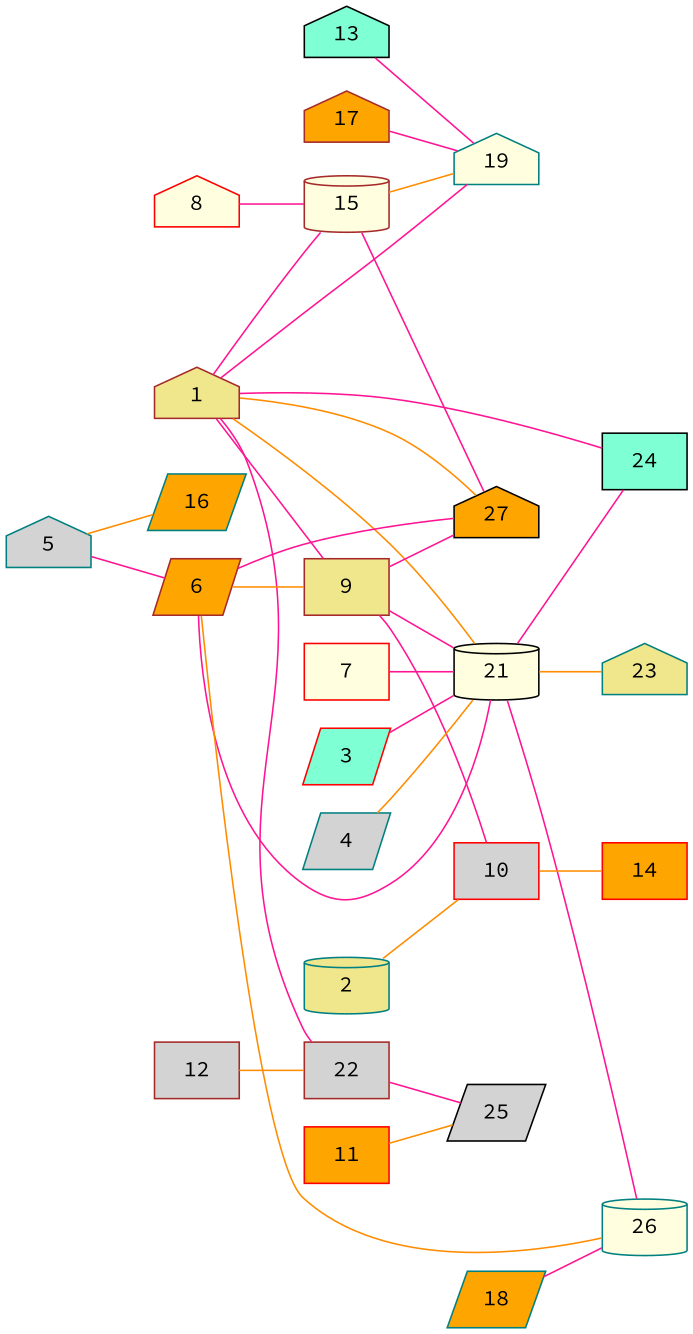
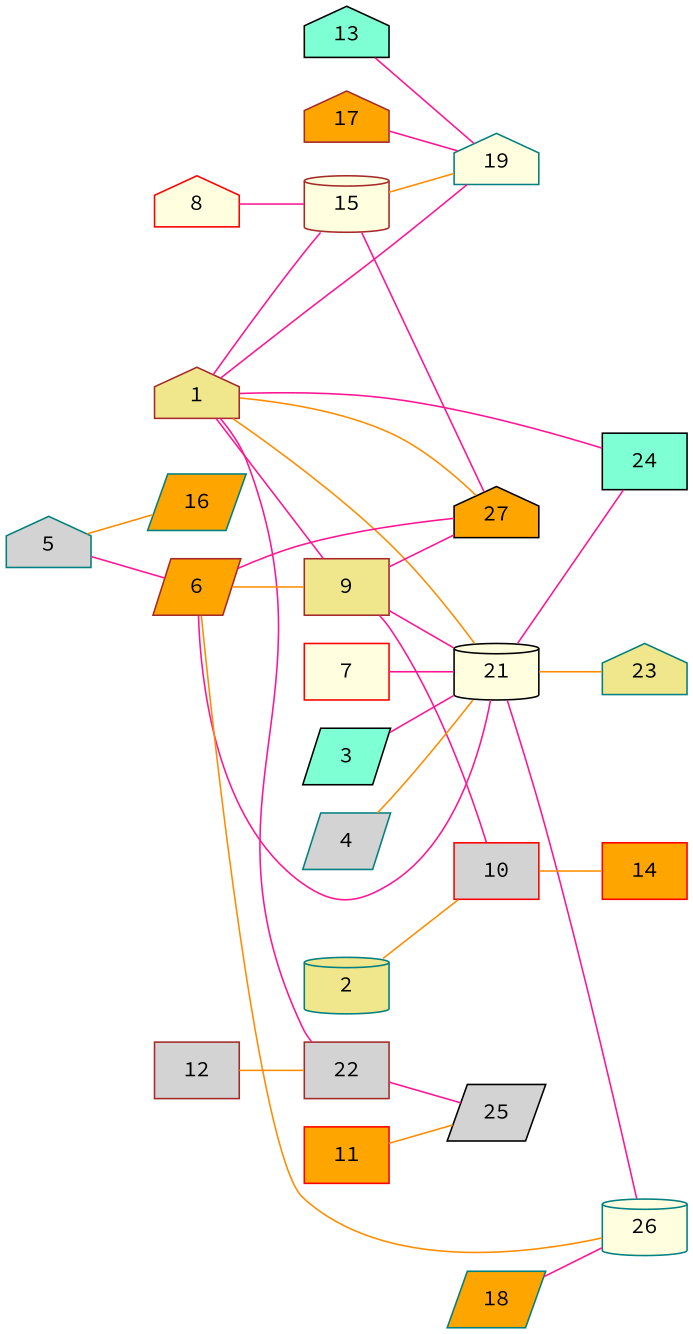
(347, 756) -> (347, 756)
